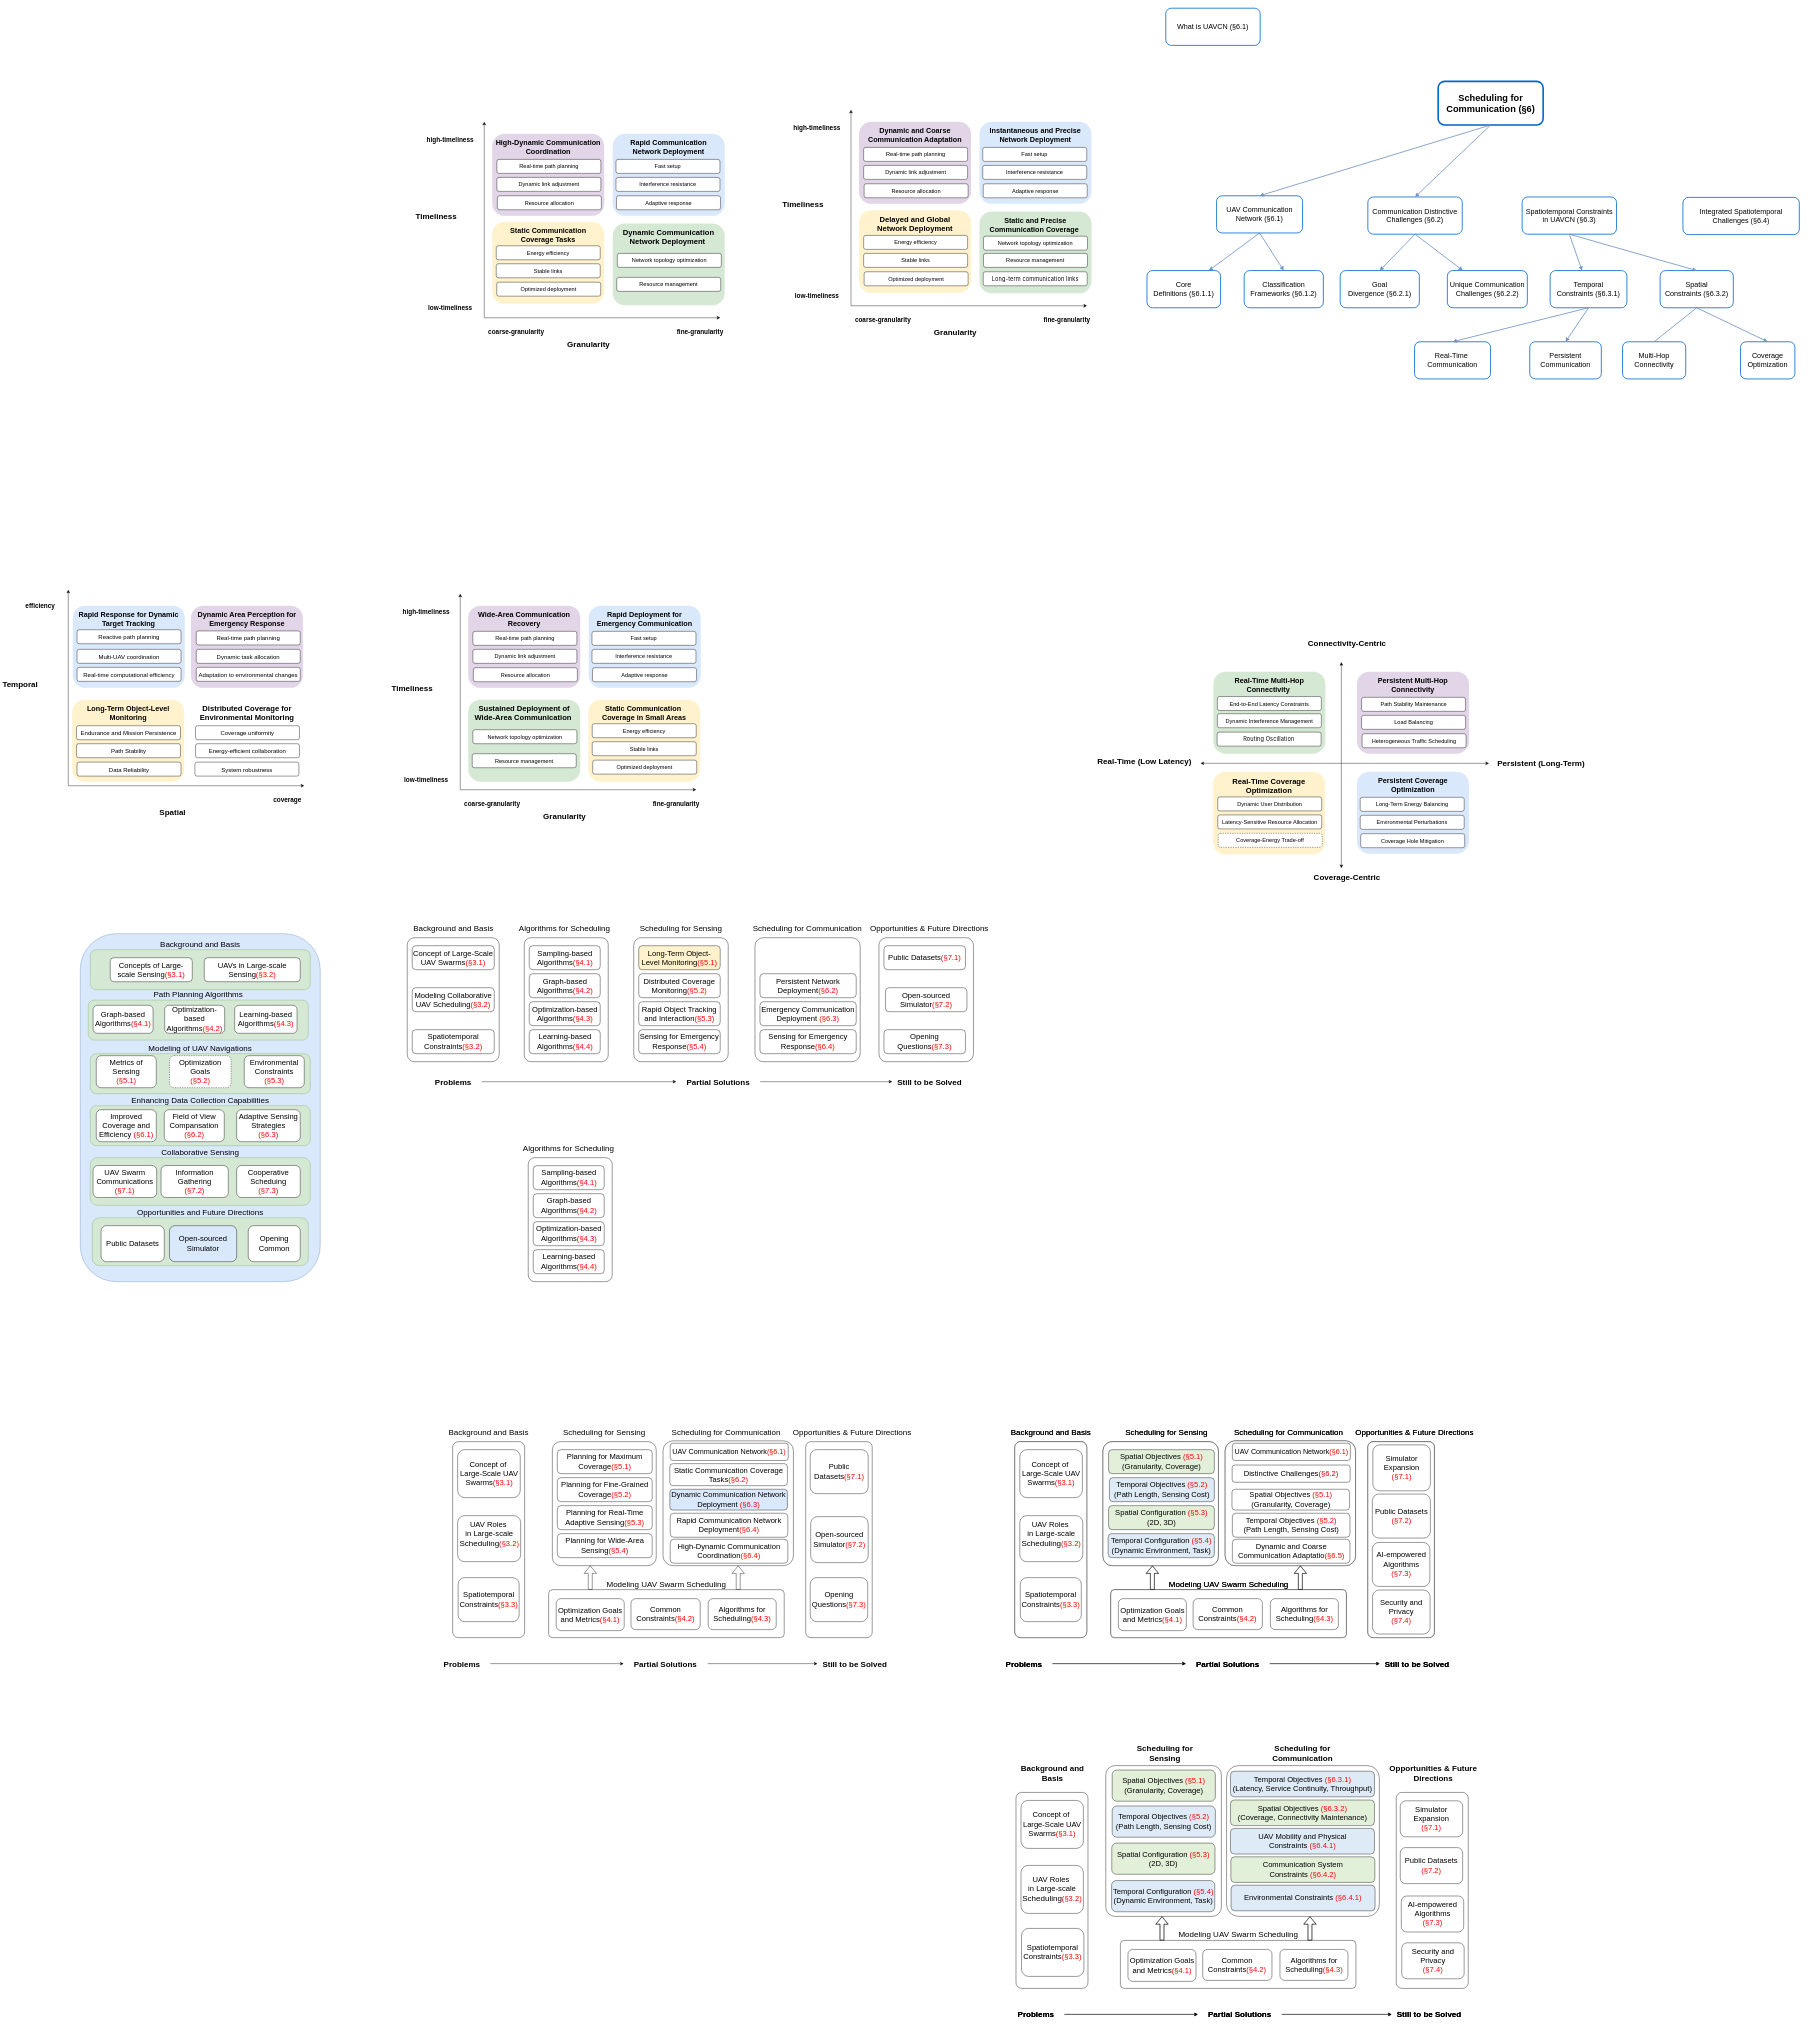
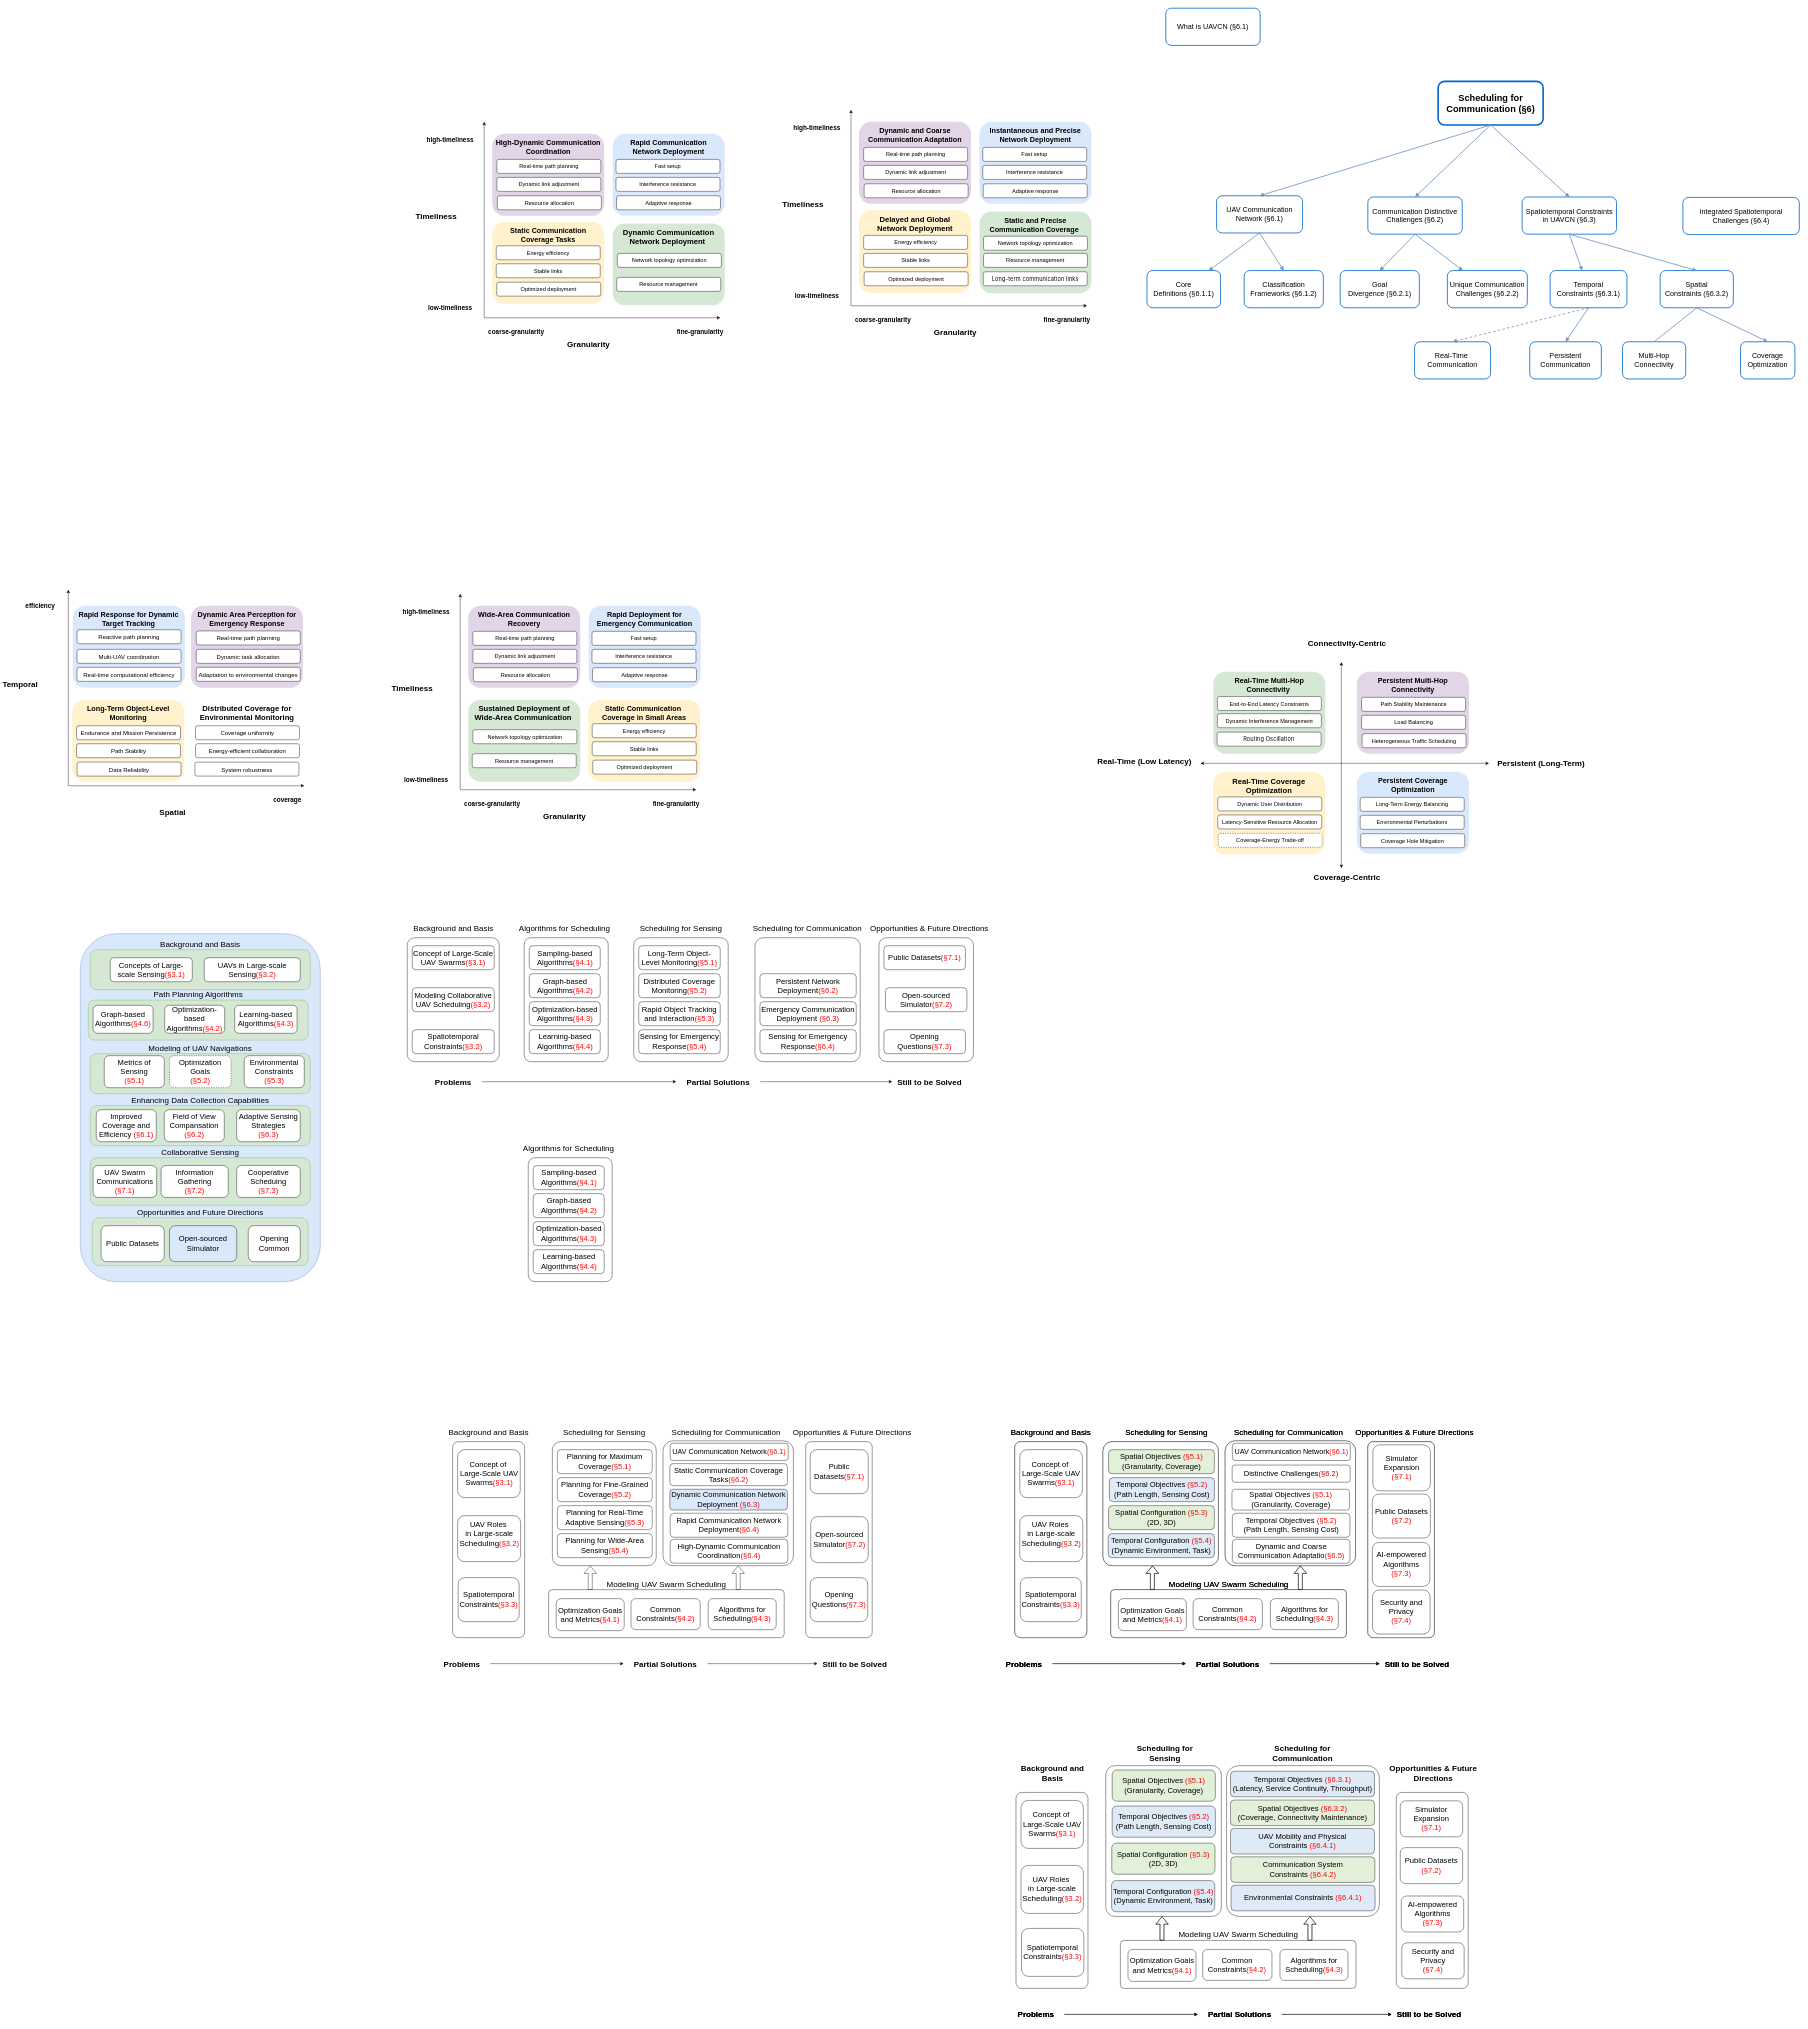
none -> (1528, 160)
(1520, 325) -> (1520, 325)
(679, 958) -> (679, 958)
(123, 1019) -> (123, 1019)
(126, 1072) -> (134, 1072)
